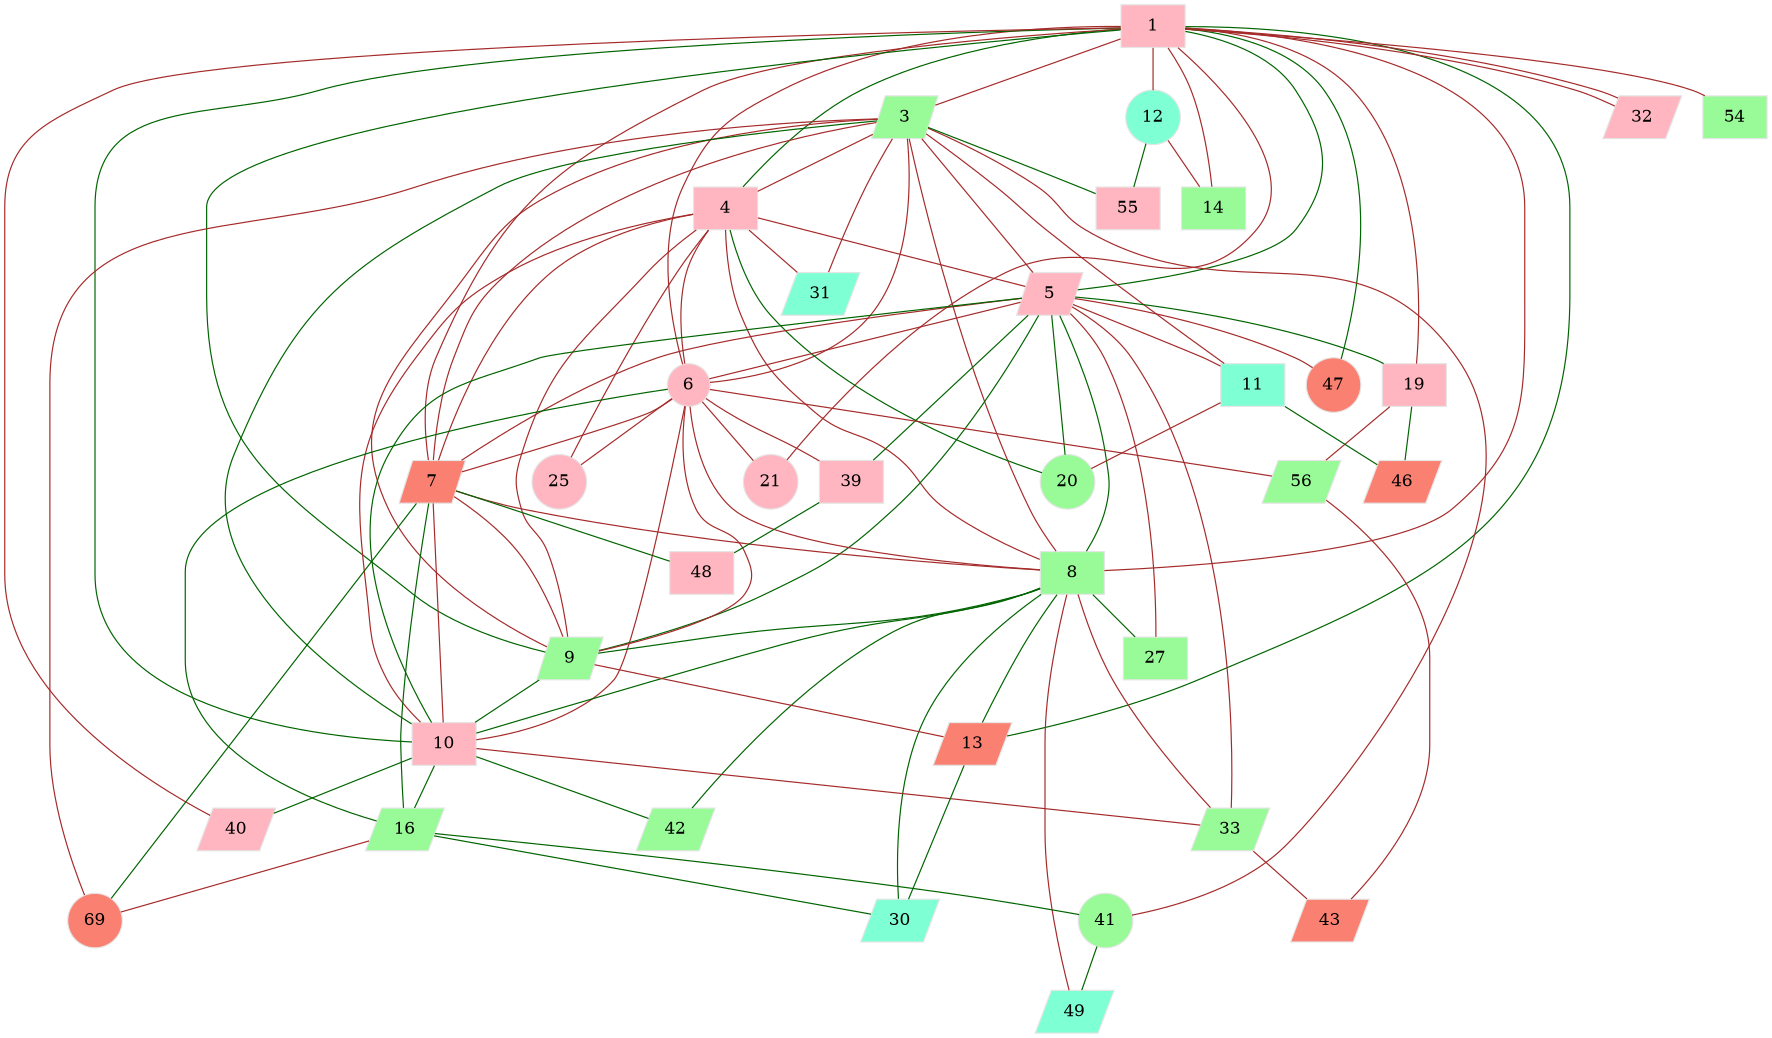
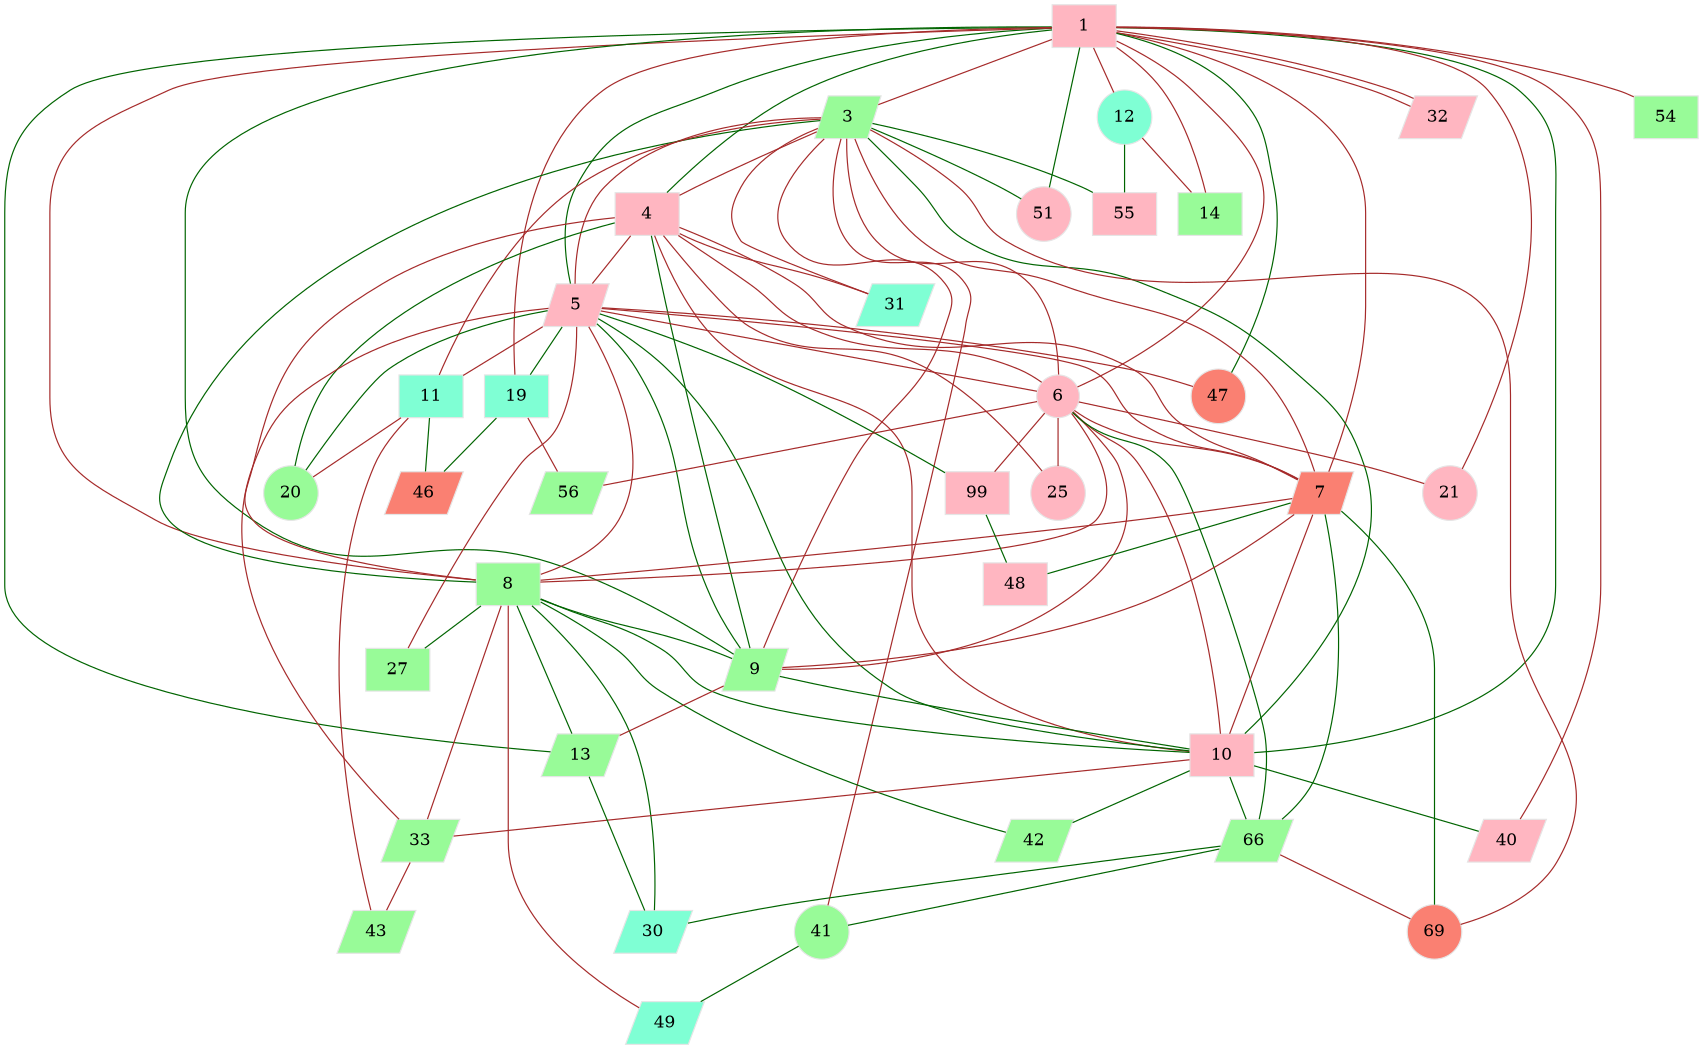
none -> (1044, 214)
(967, 351) -> (285, 307)
(1414, 385) -> (517, 396)
(543, 399) -> (698, 442)
(1101, 432) -> (633, 469)
(851, 482) -> (977, 493)
(1430, 692) -> (339, 658)
(973, 744) -> (581, 755)
(405, 829) -> (1254, 841)
(1330, 921) -> (376, 932)
